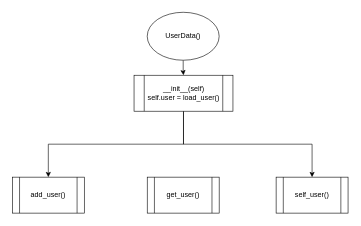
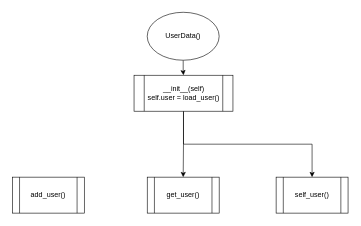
(48, 144) -> none
none -> (184, 153)
